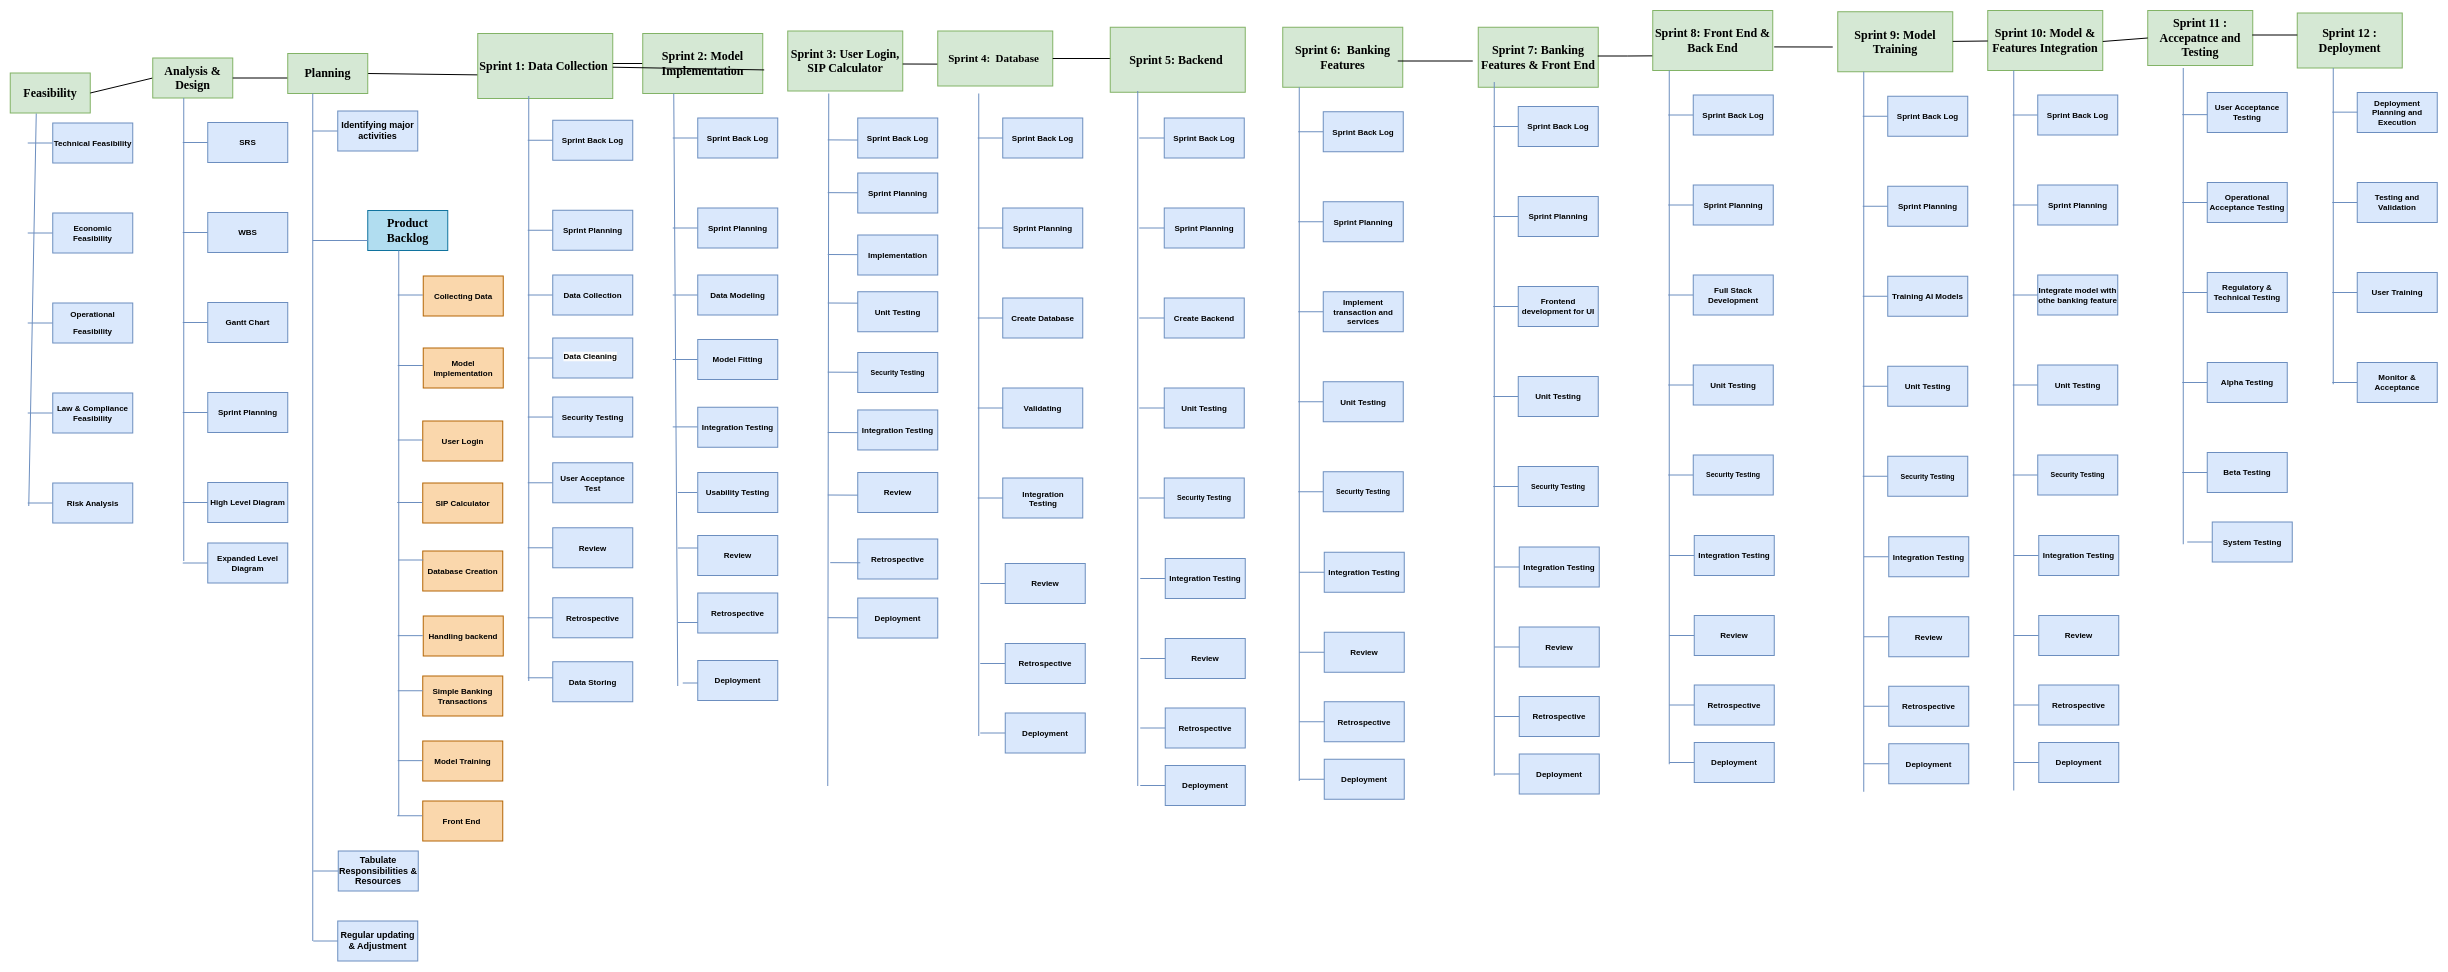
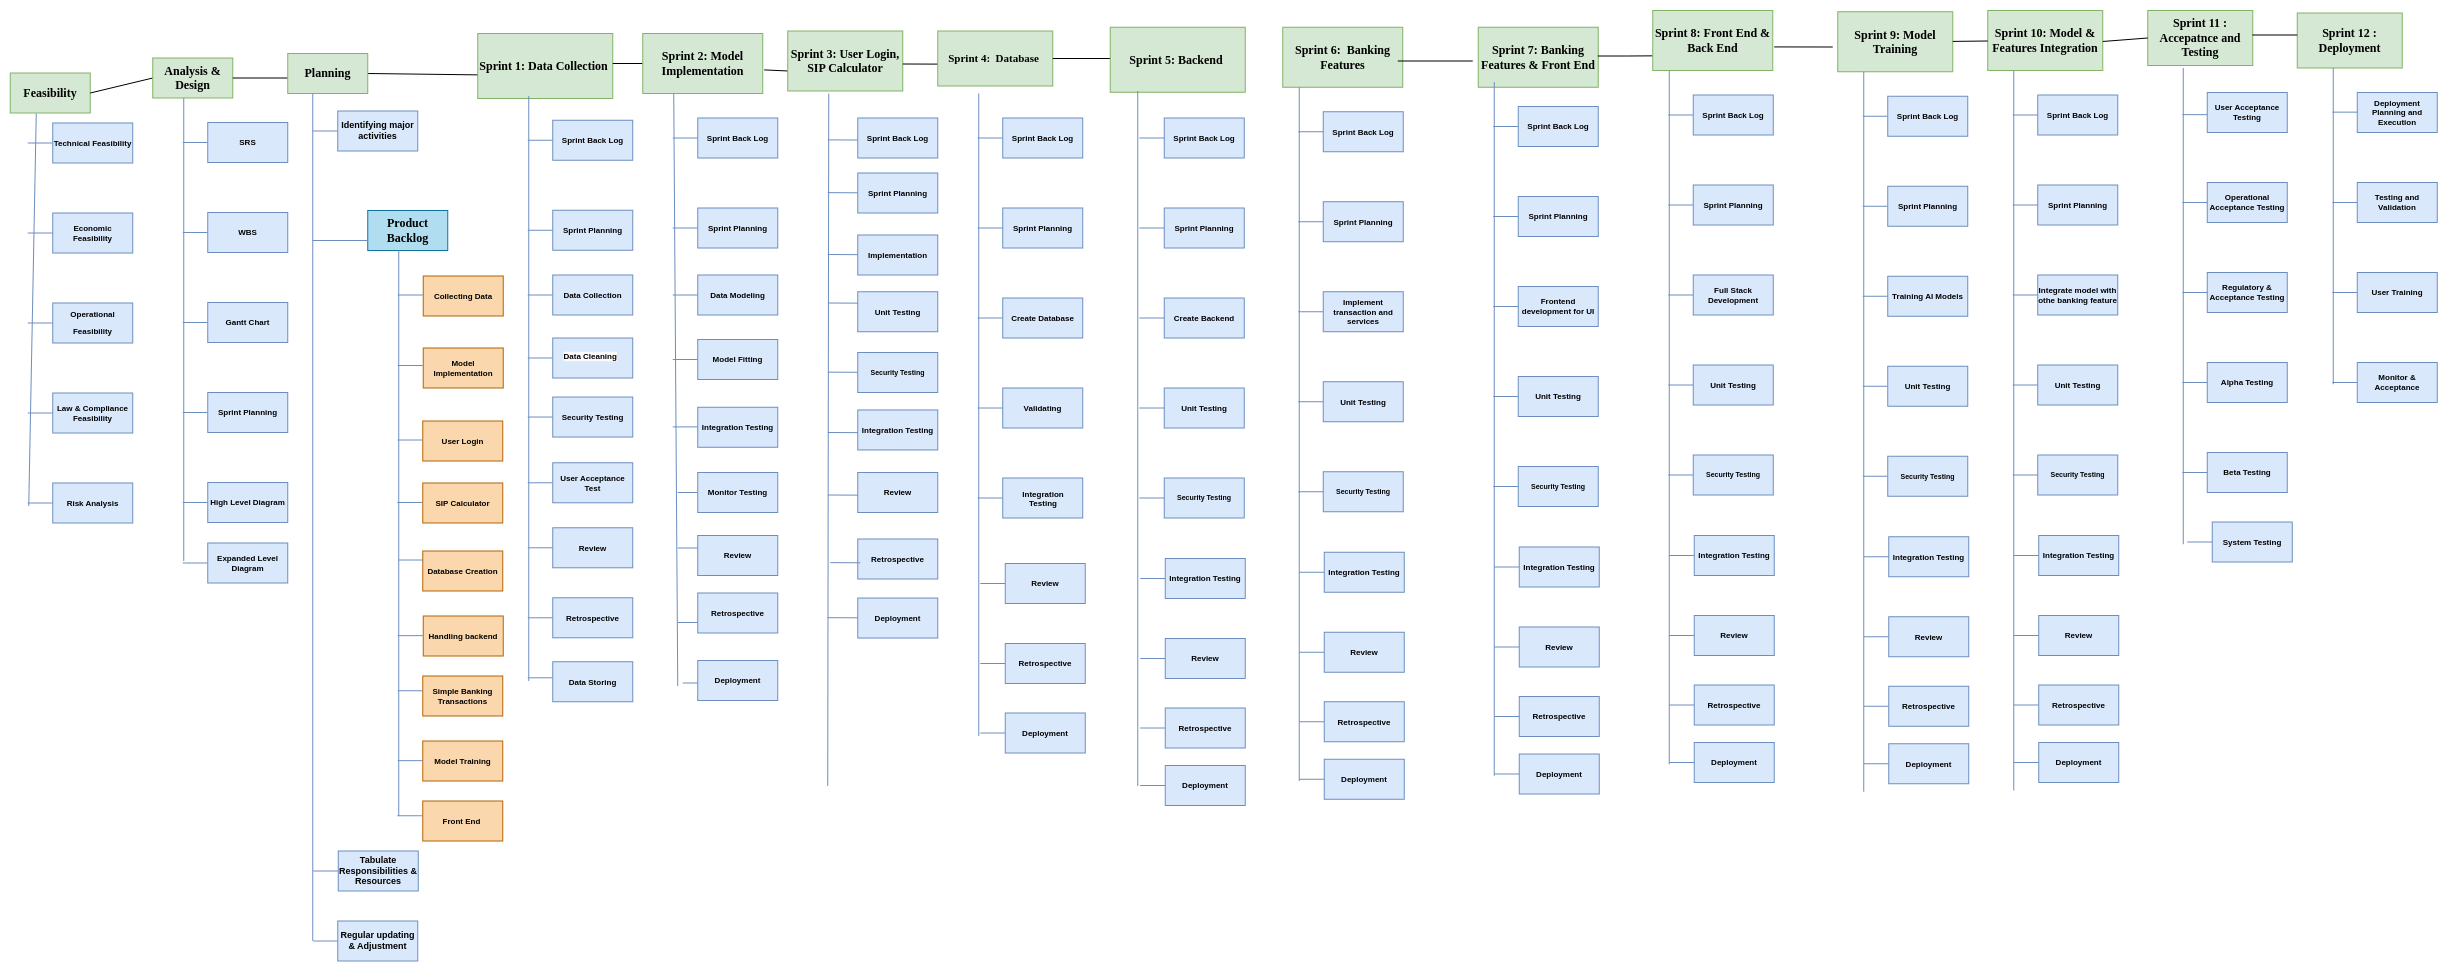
(663, 68) -> (775, 70)
(2247, 292) -> (2247, 292)
(738, 492) -> (738, 492)
